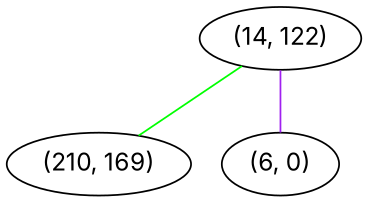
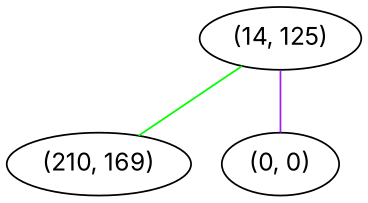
(280, 38) -> (280, 38)
(280, 164) -> (280, 164)
